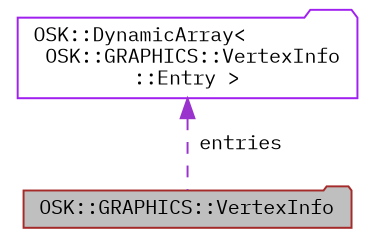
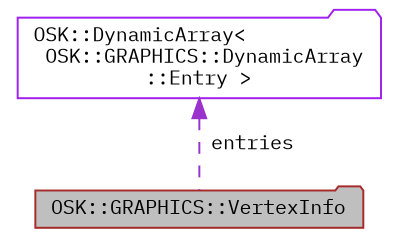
(188, 58) -> (199, 58)
